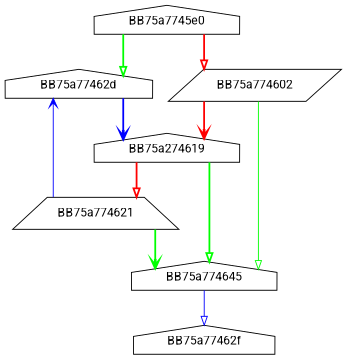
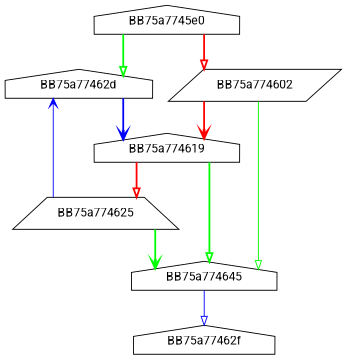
(167, 149) -> (167, 149)
(96, 213) -> (96, 213)
